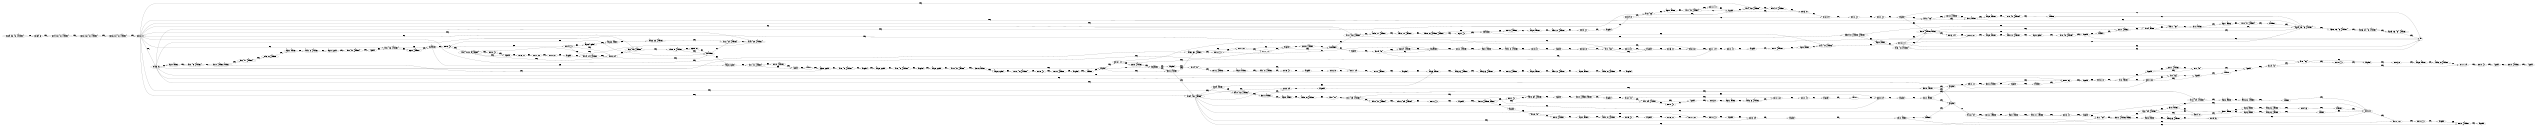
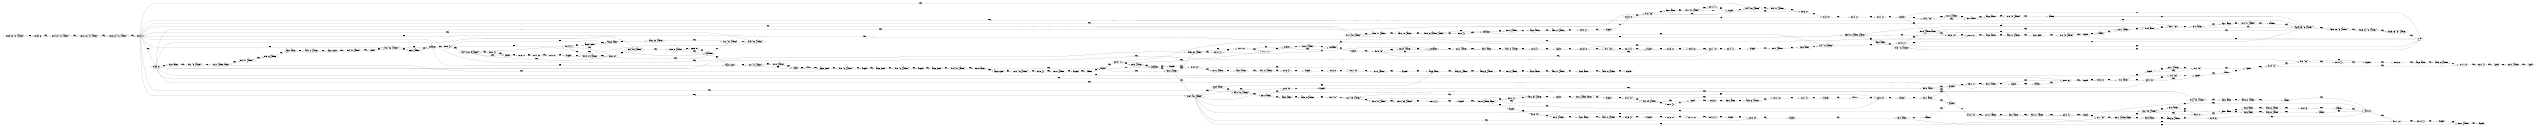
none -> (1907, 35)
